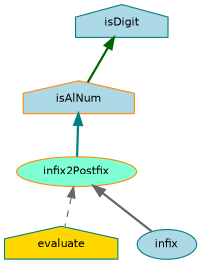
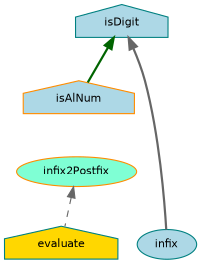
(78, 141) -> none
(127, 212) -> (156, 138)
